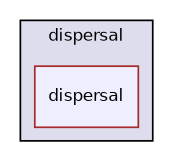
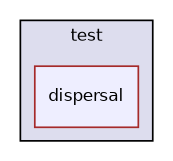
(87, 36) -> (87, 36)
